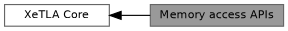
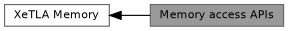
(57, 15) -> (57, 15)
